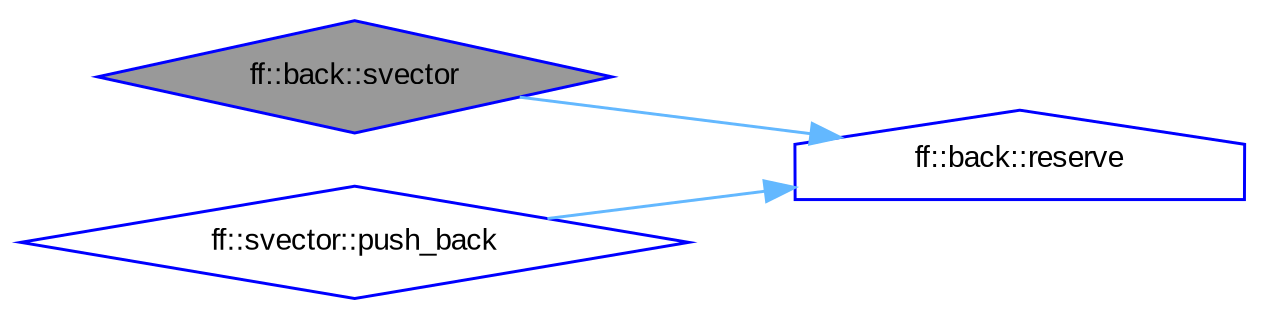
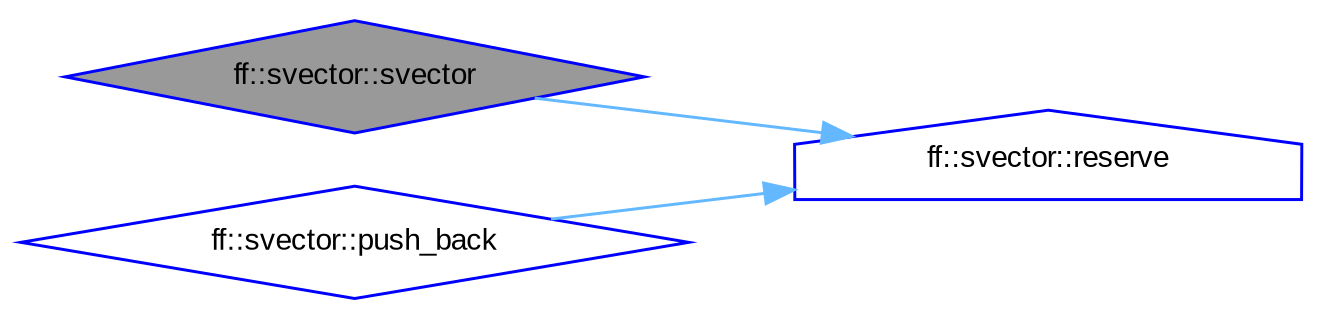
(355, 77) -> (355, 77)
(1020, 160) -> (1048, 160)
